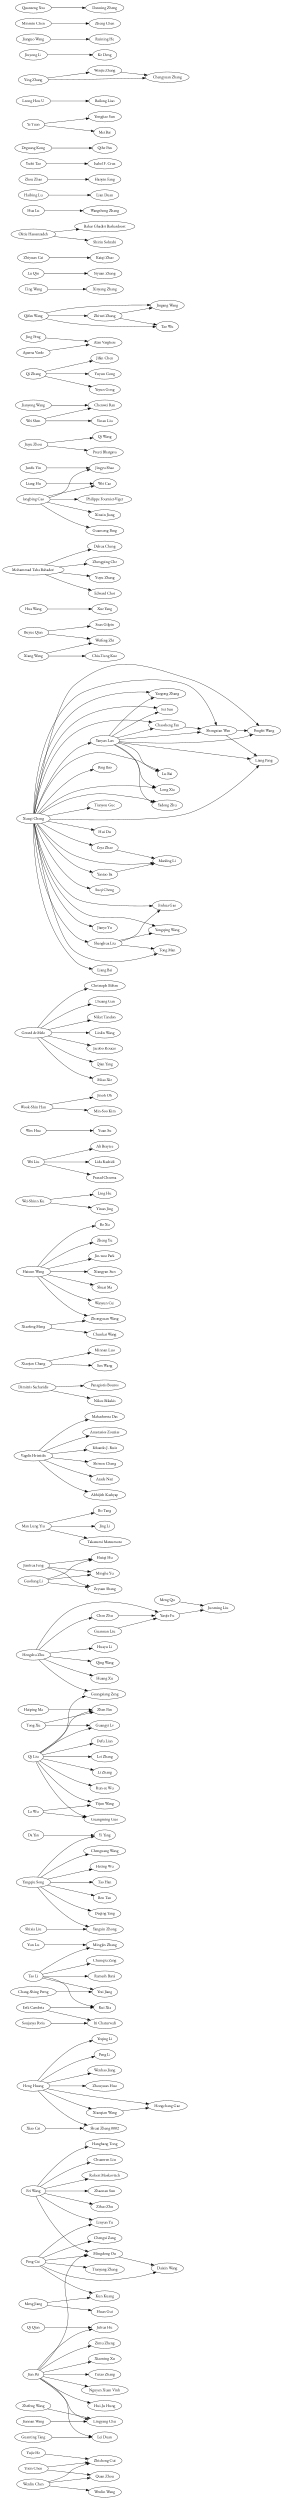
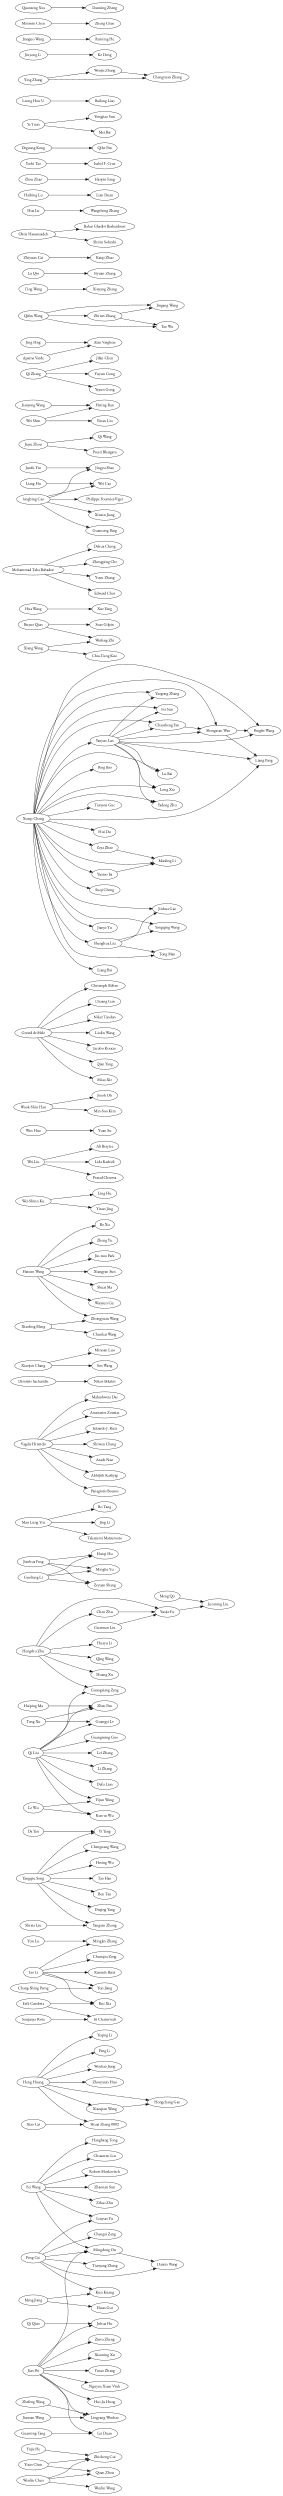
(105, 405) -> (105, 405)
(68, 1386) -> (58, 1472)
(63, 1815) -> (65, 1811)
(105, 2421) -> (105, 2418)
